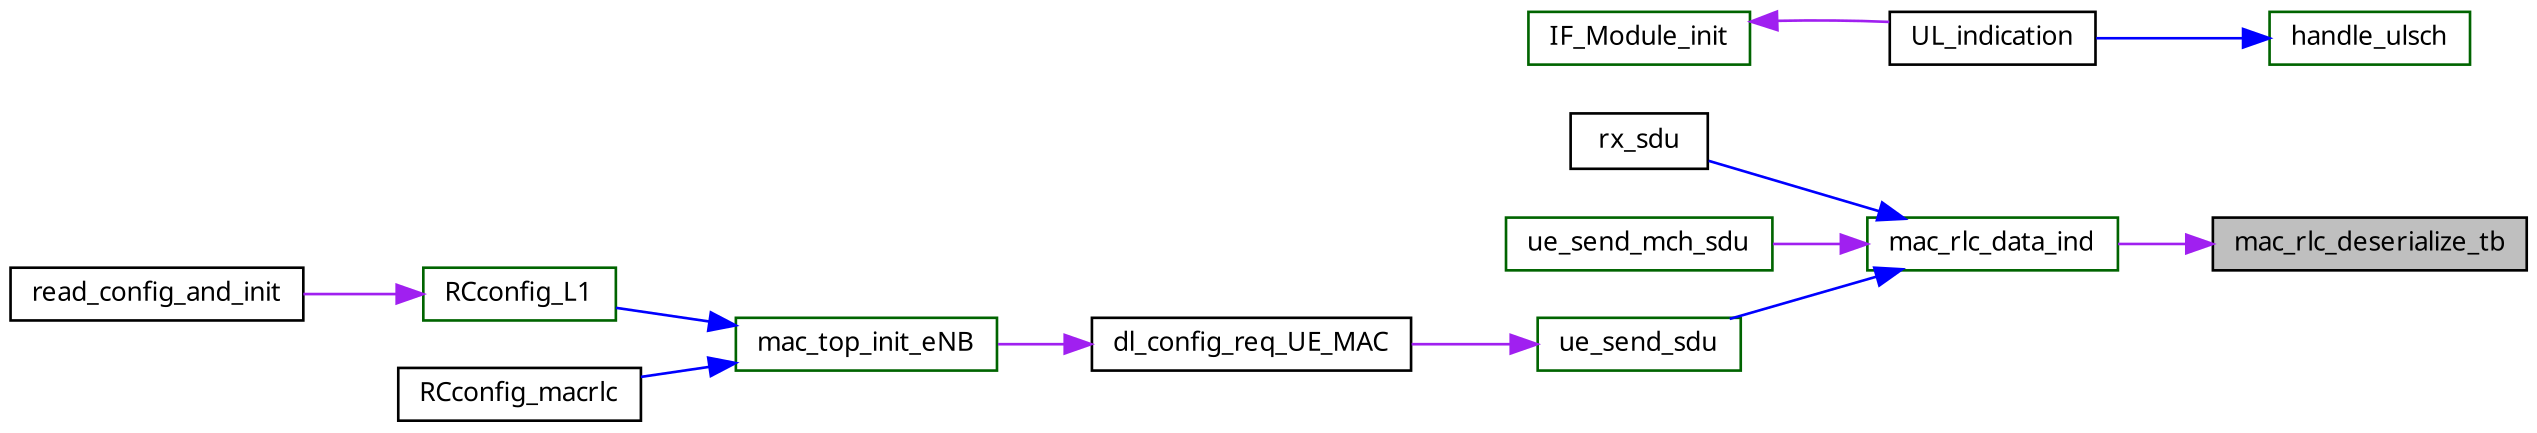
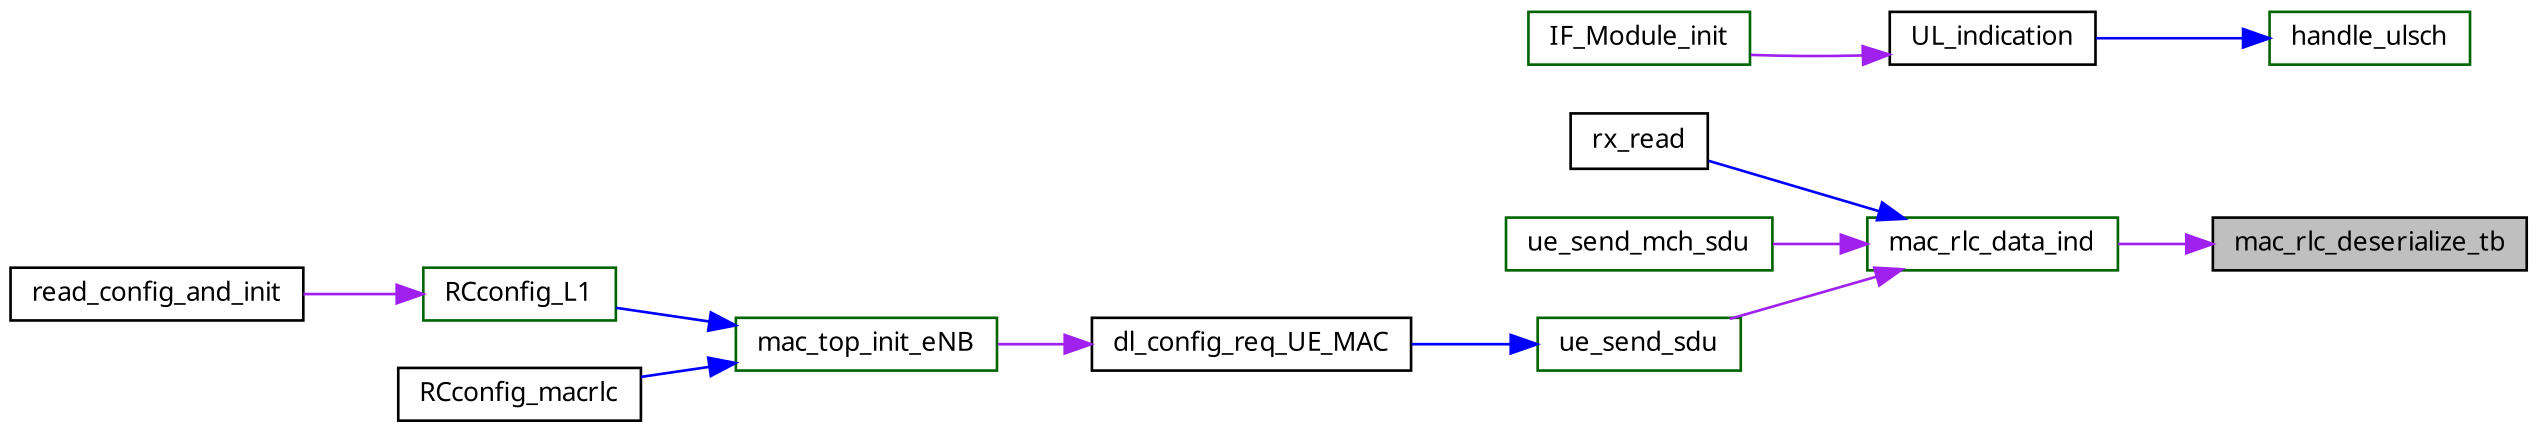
(1833, 21) -> (1806, 56)
(1639, 141) -> (1639, 141)
(1803, 298) -> (1803, 298)
(1461, 344) -> (1461, 344)
